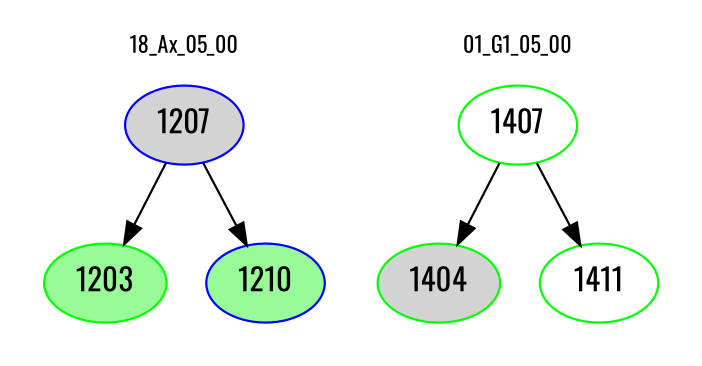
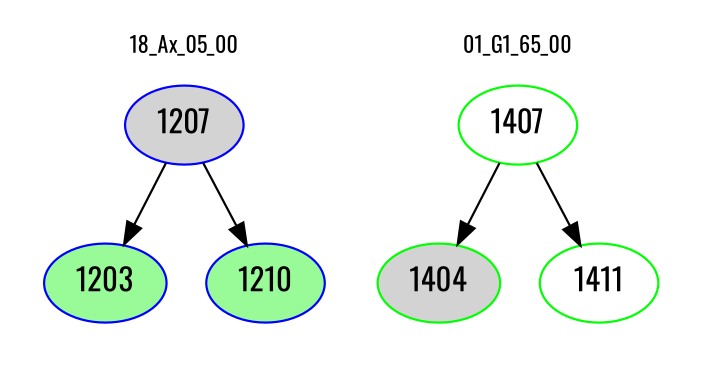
(518, 47) -> (518, 47)
(105, 283) -> (105, 283)
